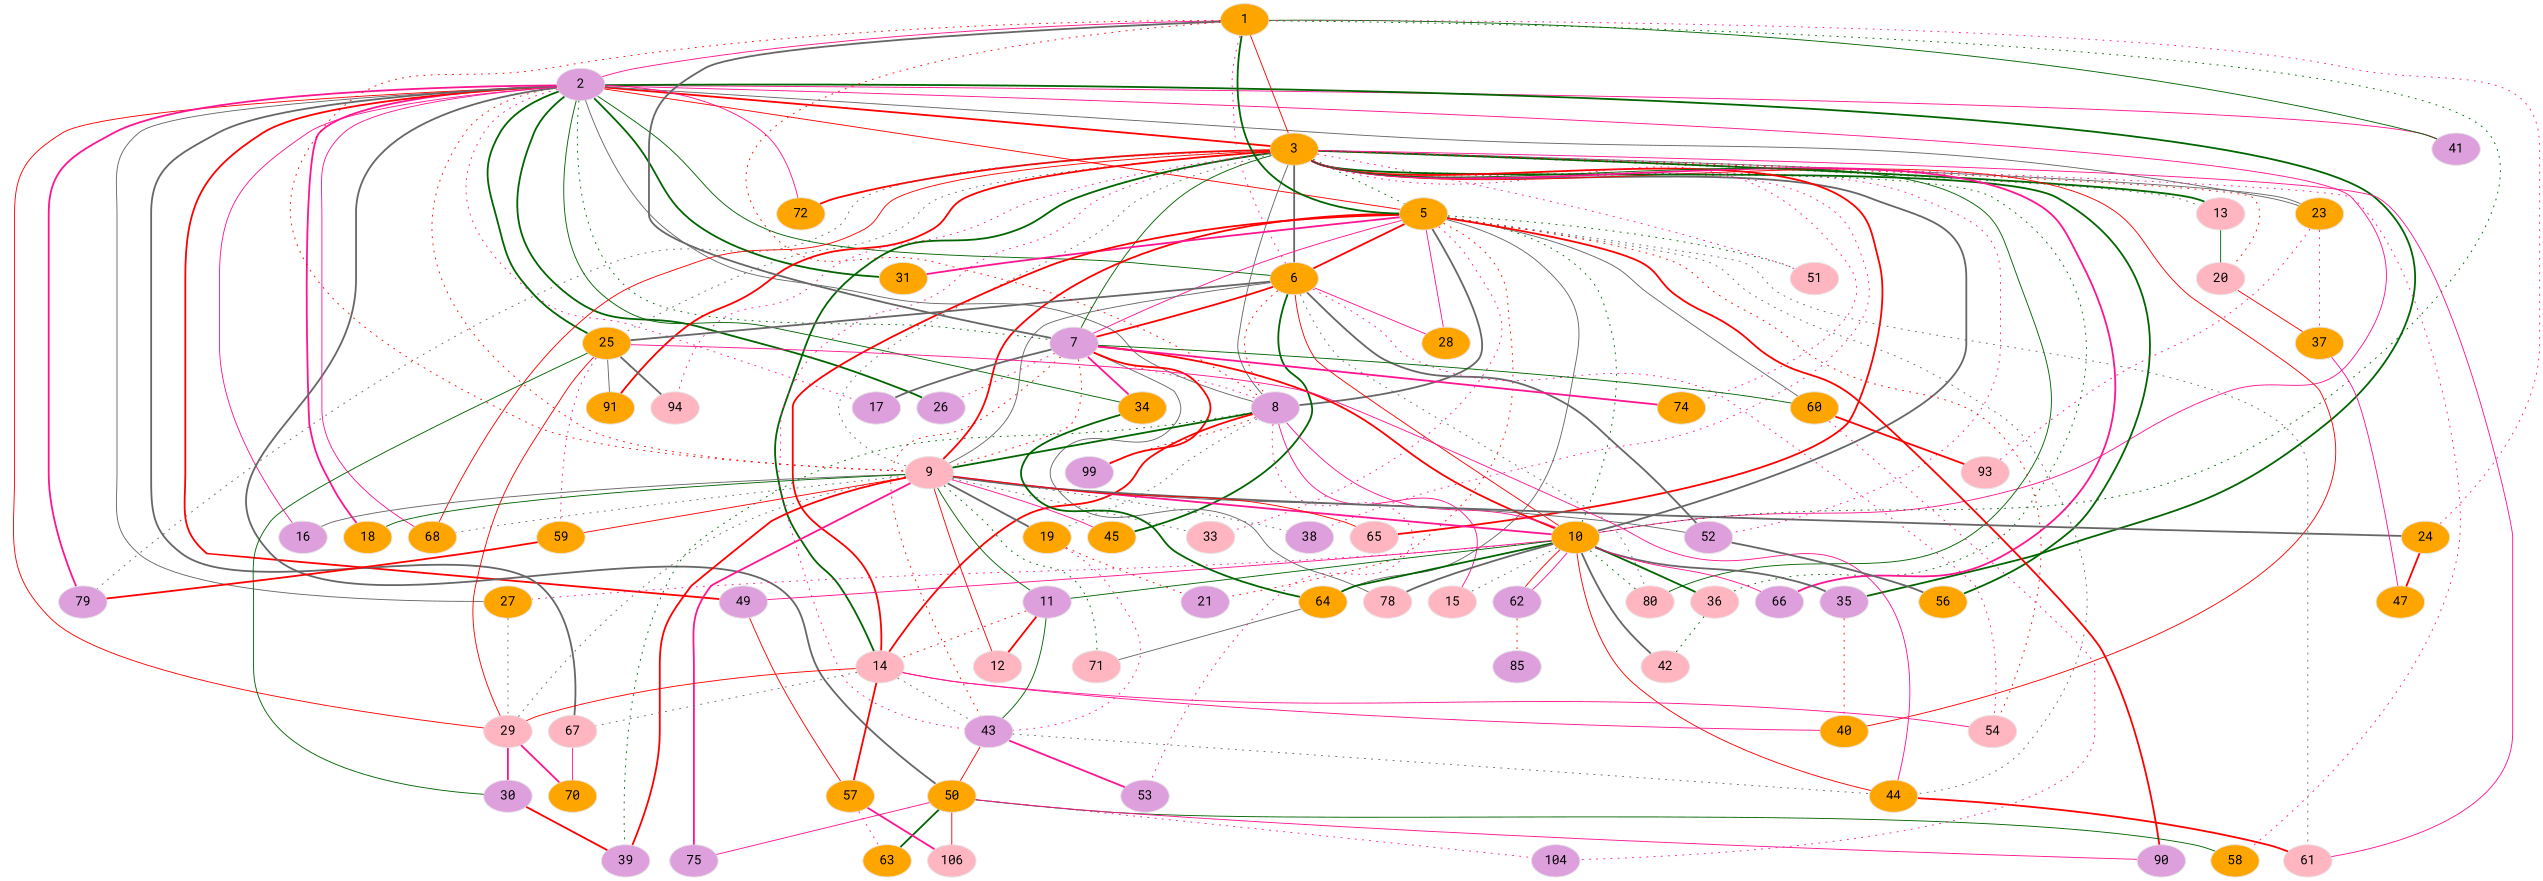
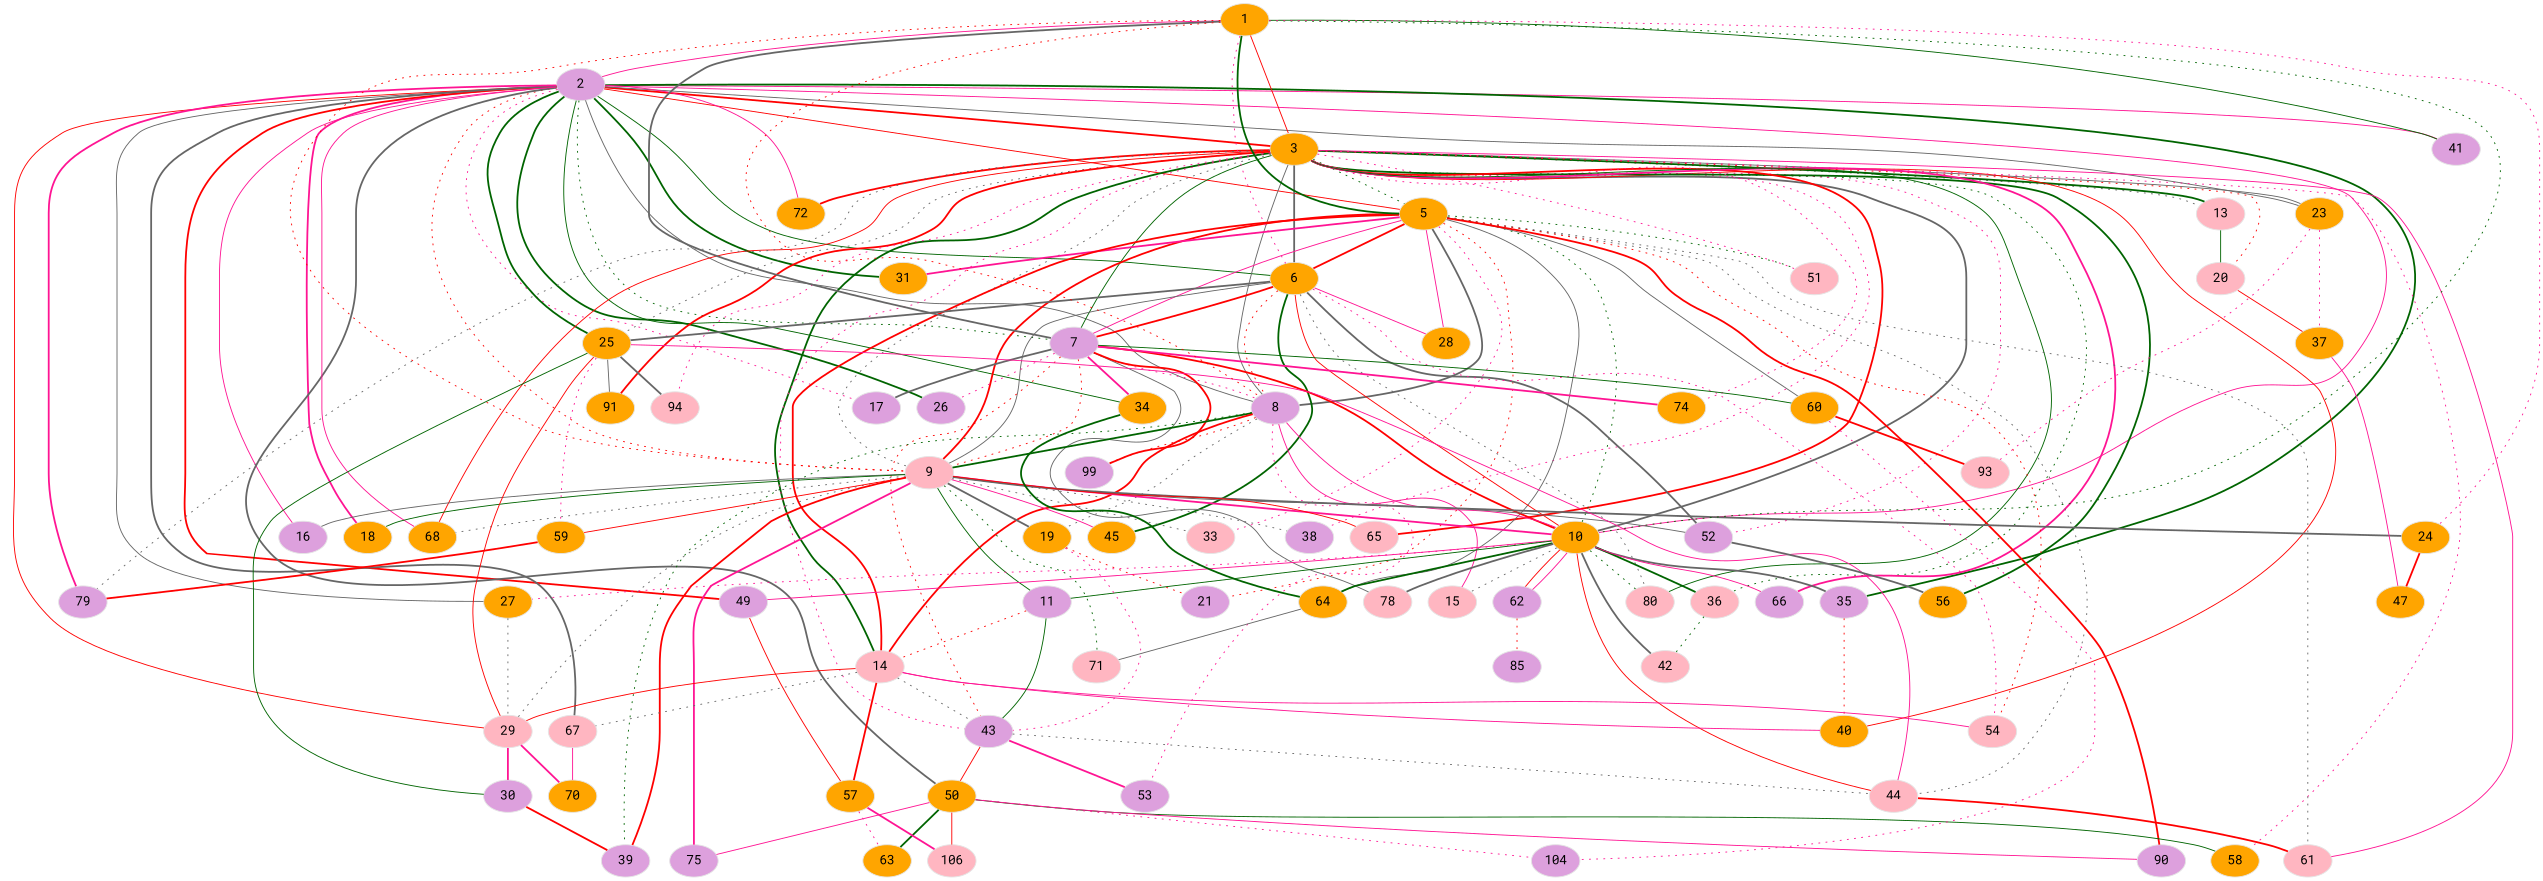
(998, 667) -> none
(1894, 796) -> (1894, 796)
